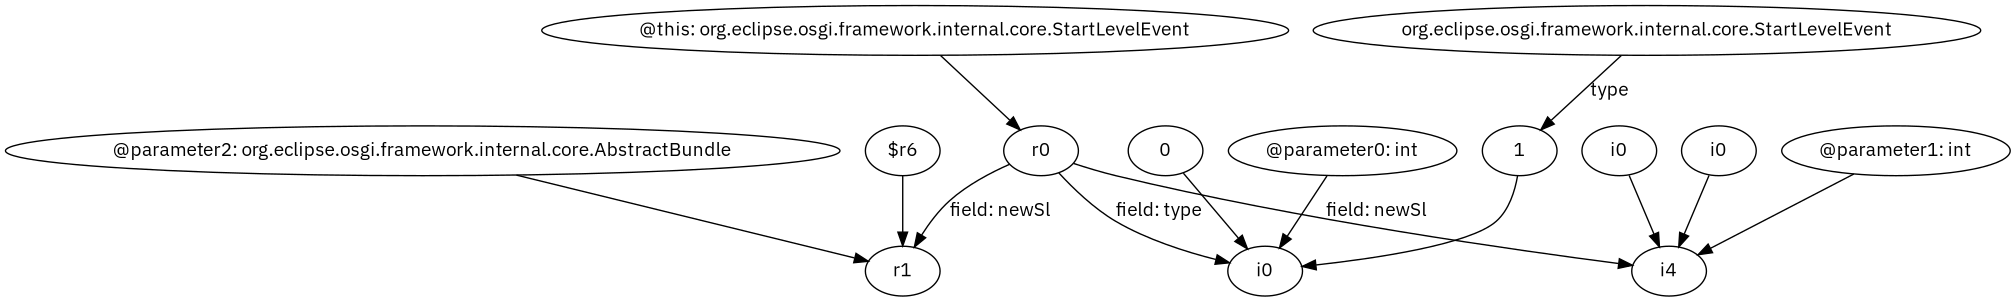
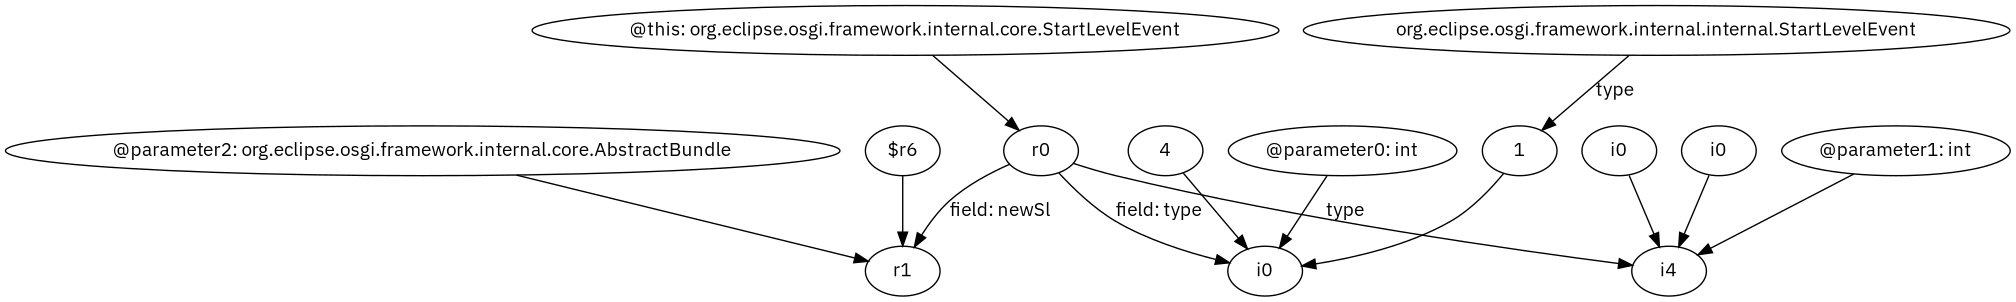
(1647, 30) -> (1657, 30)
(1166, 151) -> (1166, 151)
(1377, 211) -> (1345, 211)
